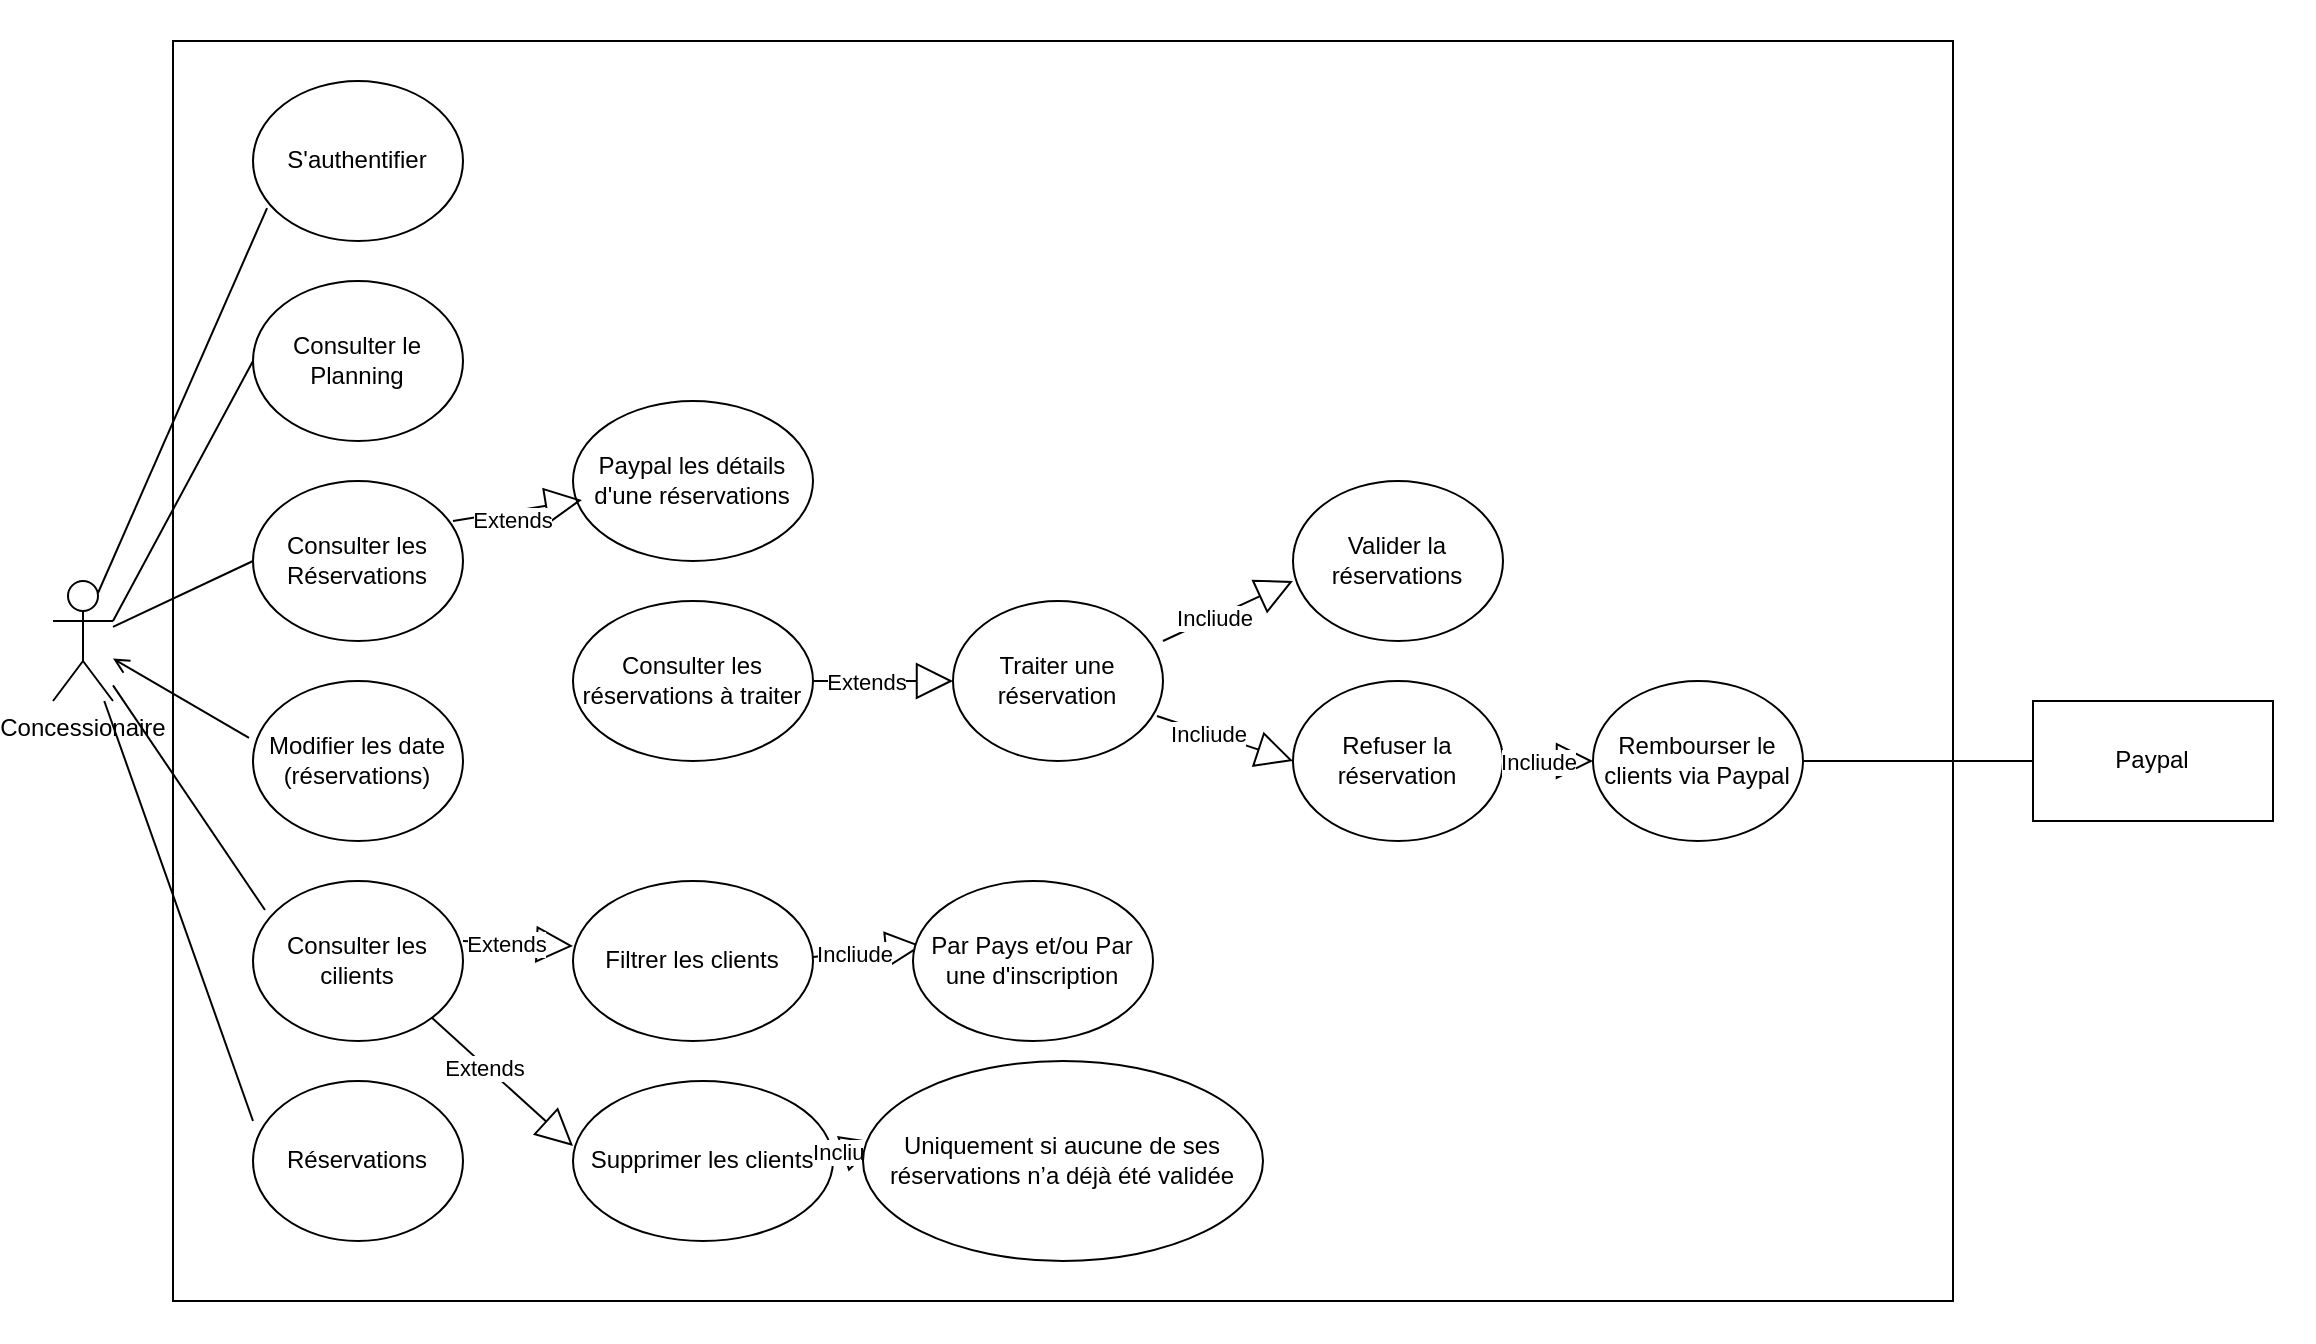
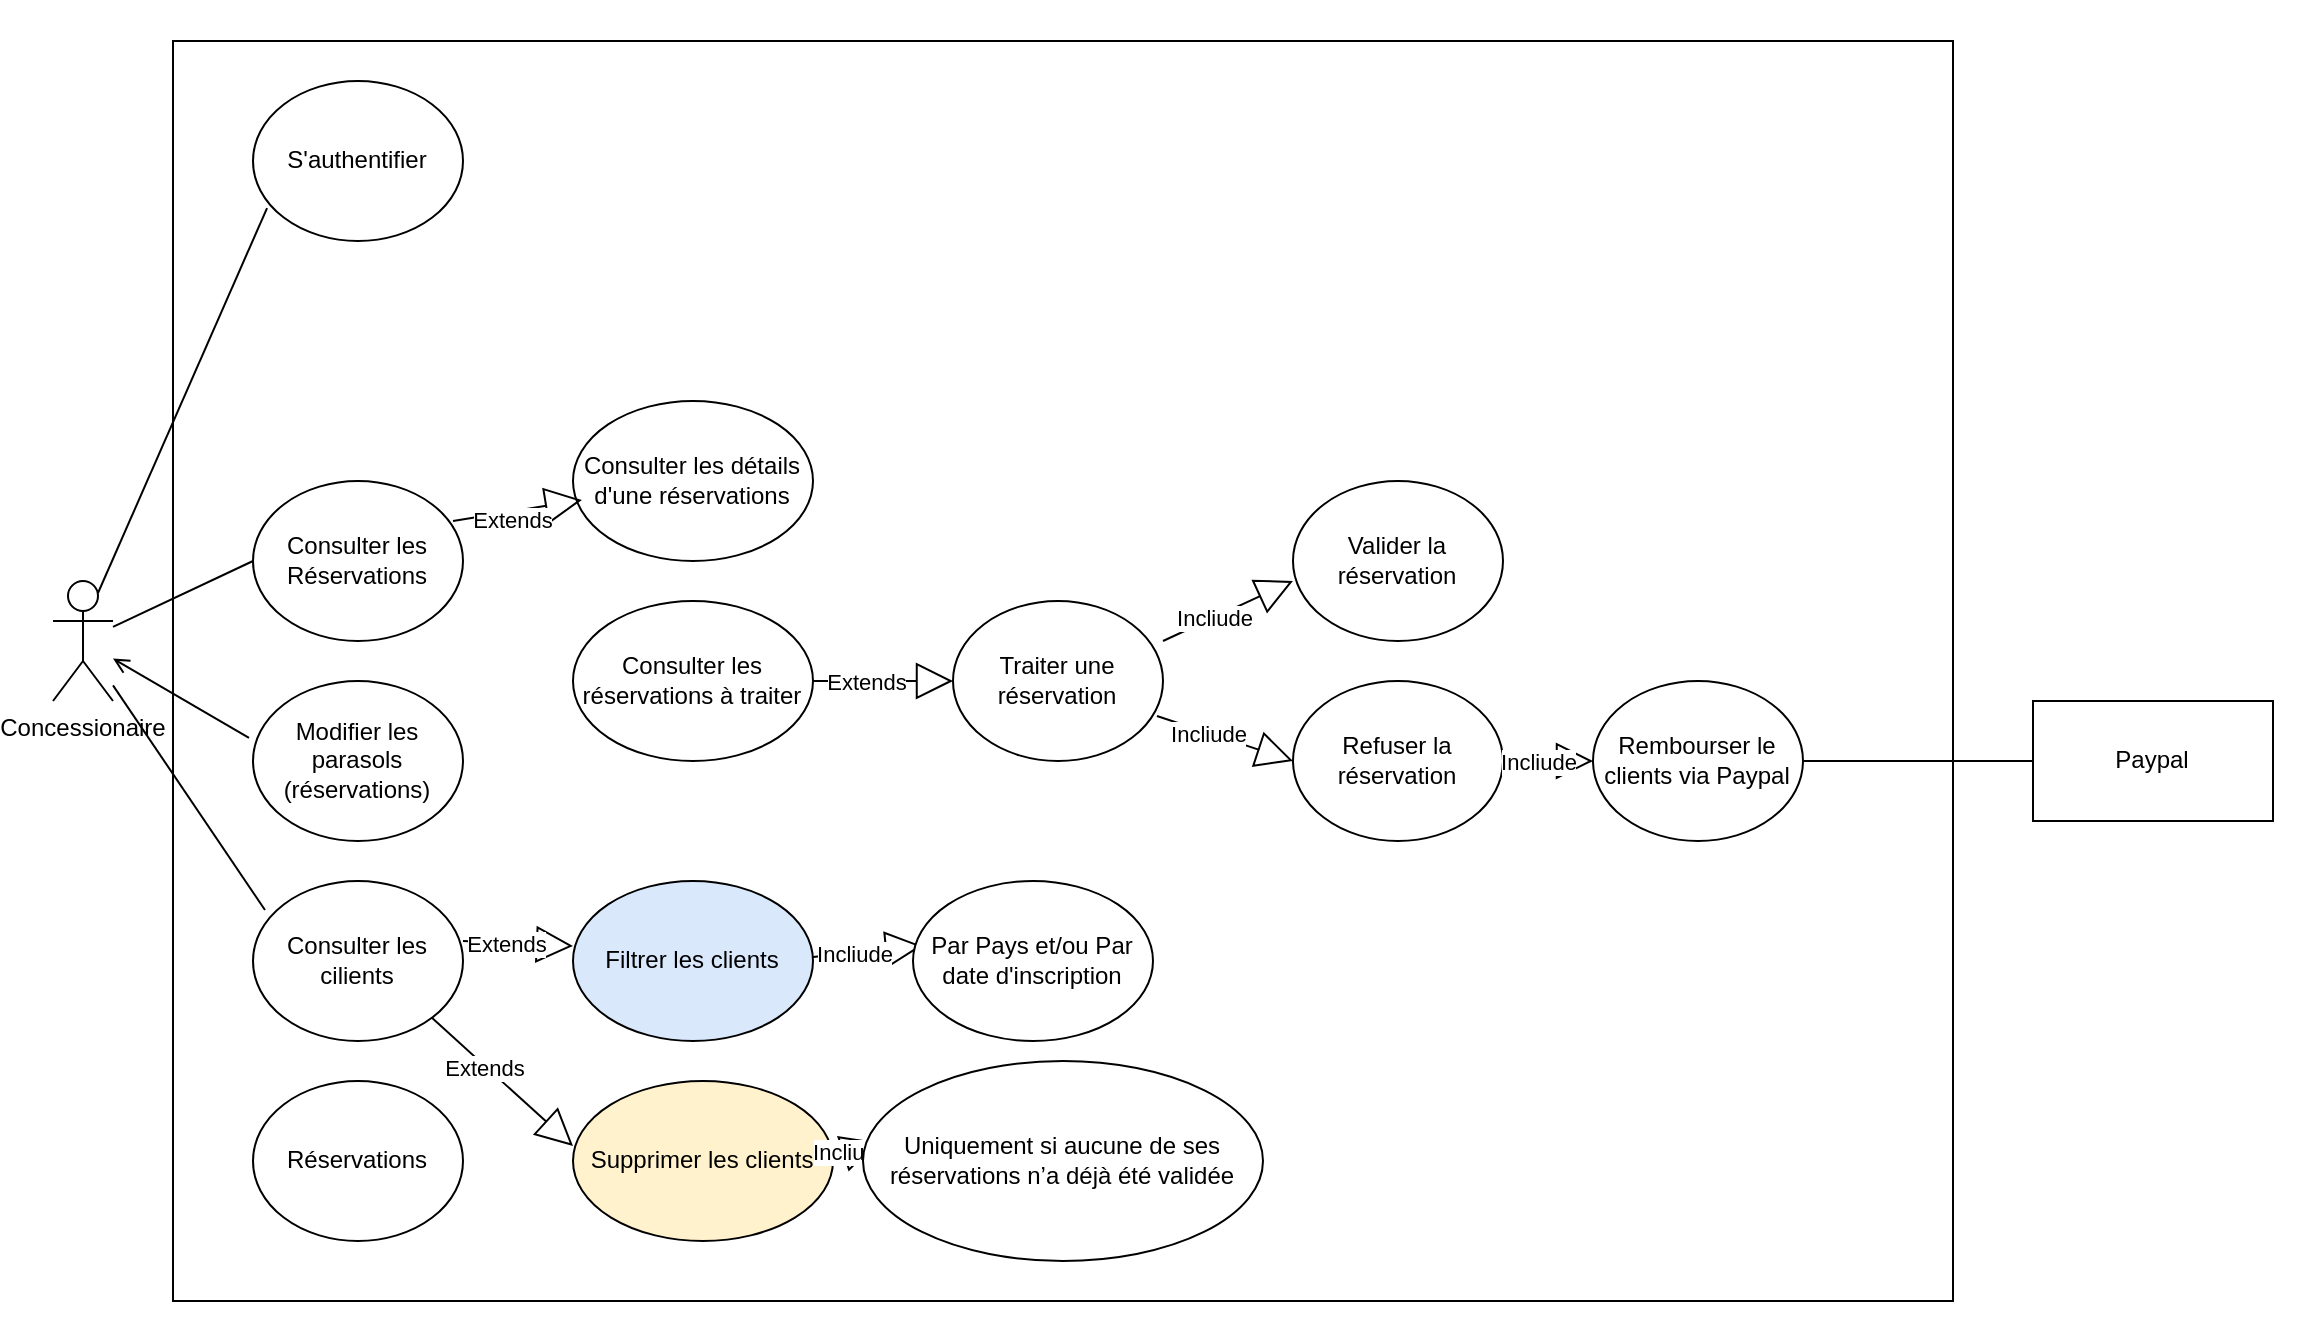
(358, 361) -> none
(693, 481) -> (693, 481)
(183, 491) -> none
(1398, 561) -> (1398, 561)
(358, 761) -> (358, 761)
(179, 911) -> none
(693, 961) -> (693, 961)
(1033, 961) -> (1033, 961)
(703, 1161) -> (703, 1161)
